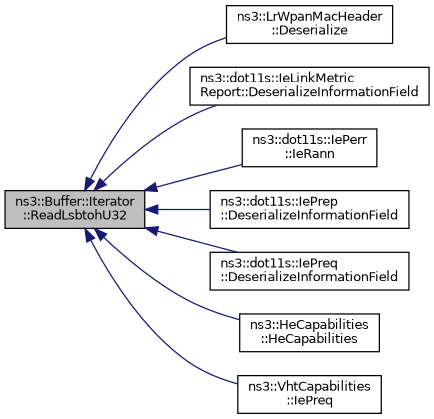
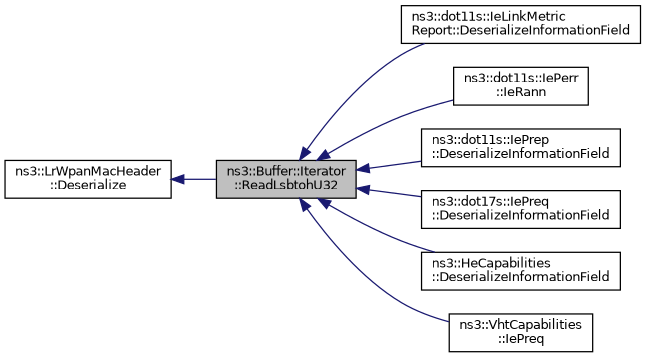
(146, 95) -> (200, 179)
(310, 271) -> (521, 210)
(310, 333) -> (521, 271)
